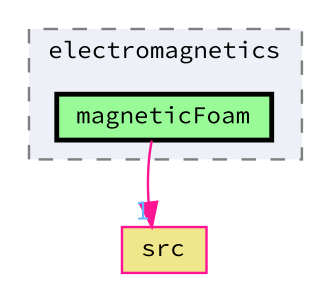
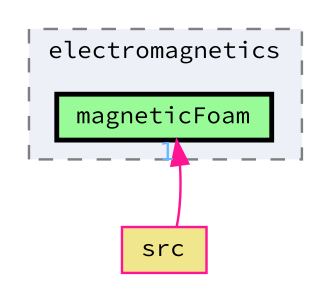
(148, 175) -> (180, 196)
